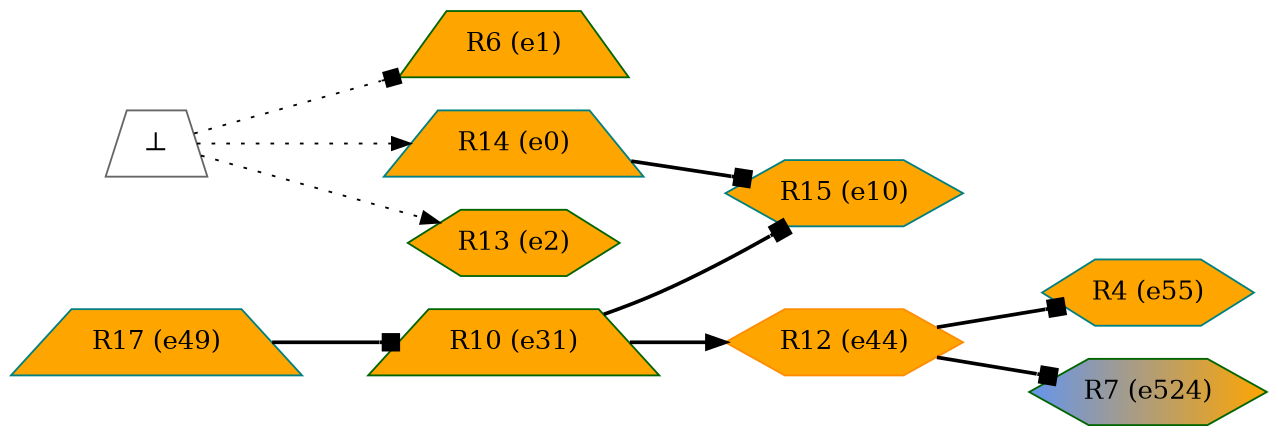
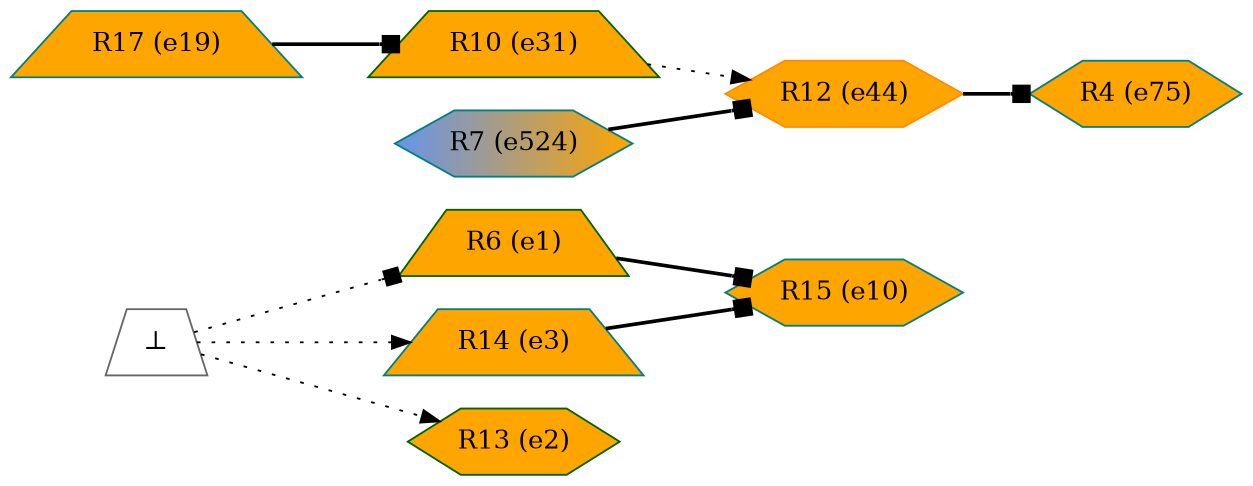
(514, 144) -> (514, 342)
(689, 279) -> (674, 267)
(1148, 293) -> (1136, 94)
(157, 342) -> (157, 44)
(668, 342) -> (690, 71)
(987, 366) -> (670, 120)
(1148, 392) -> (514, 144)
